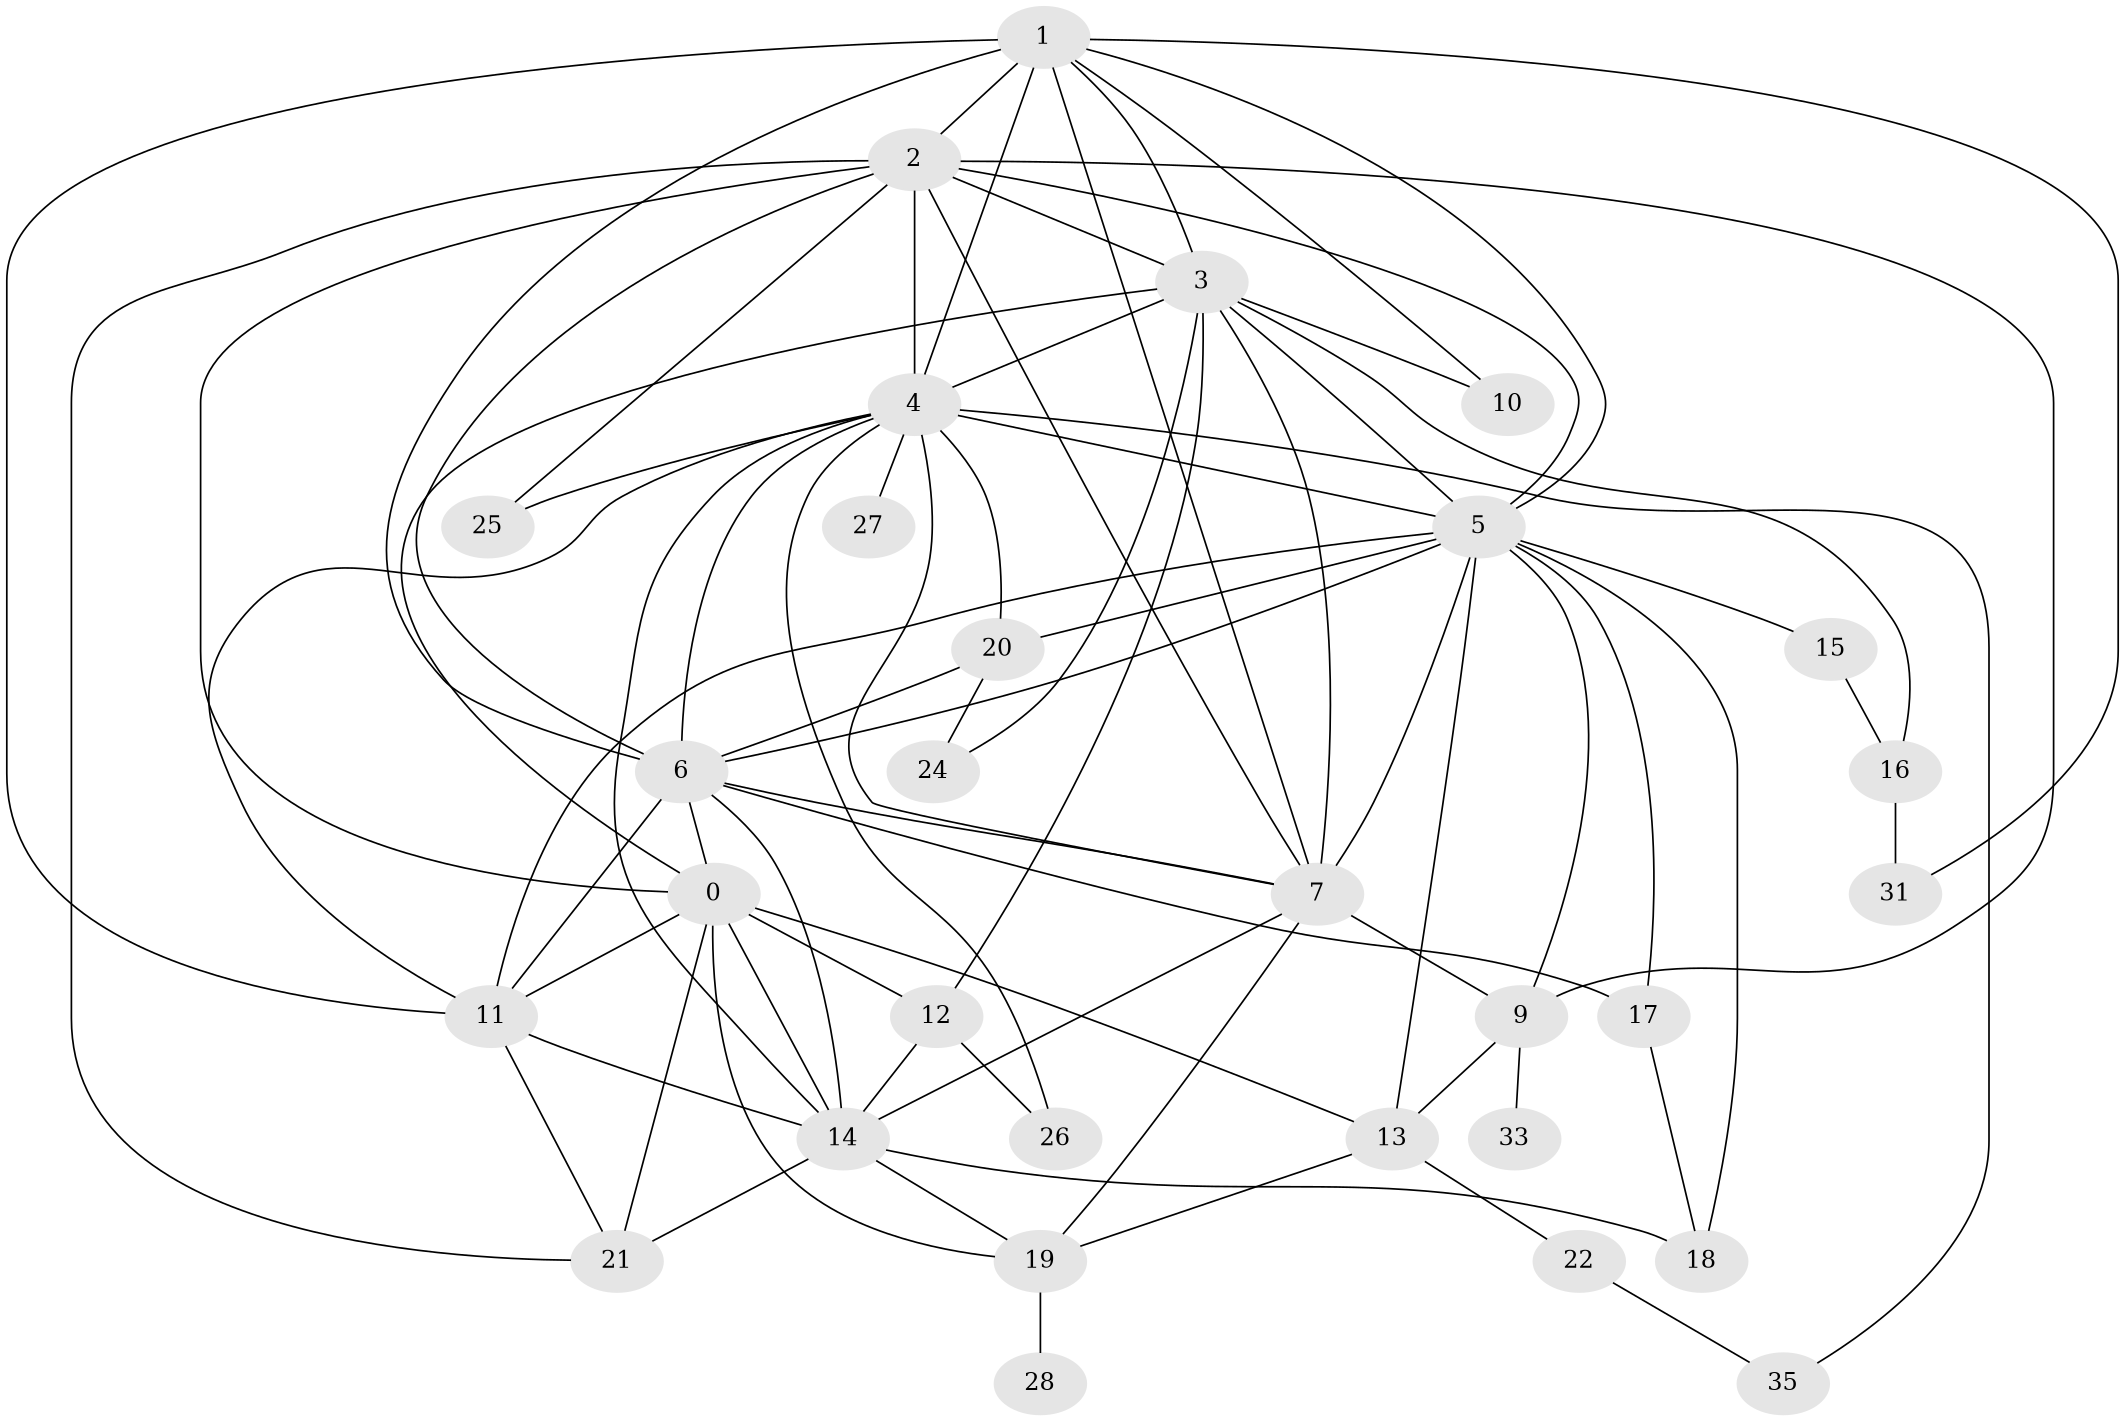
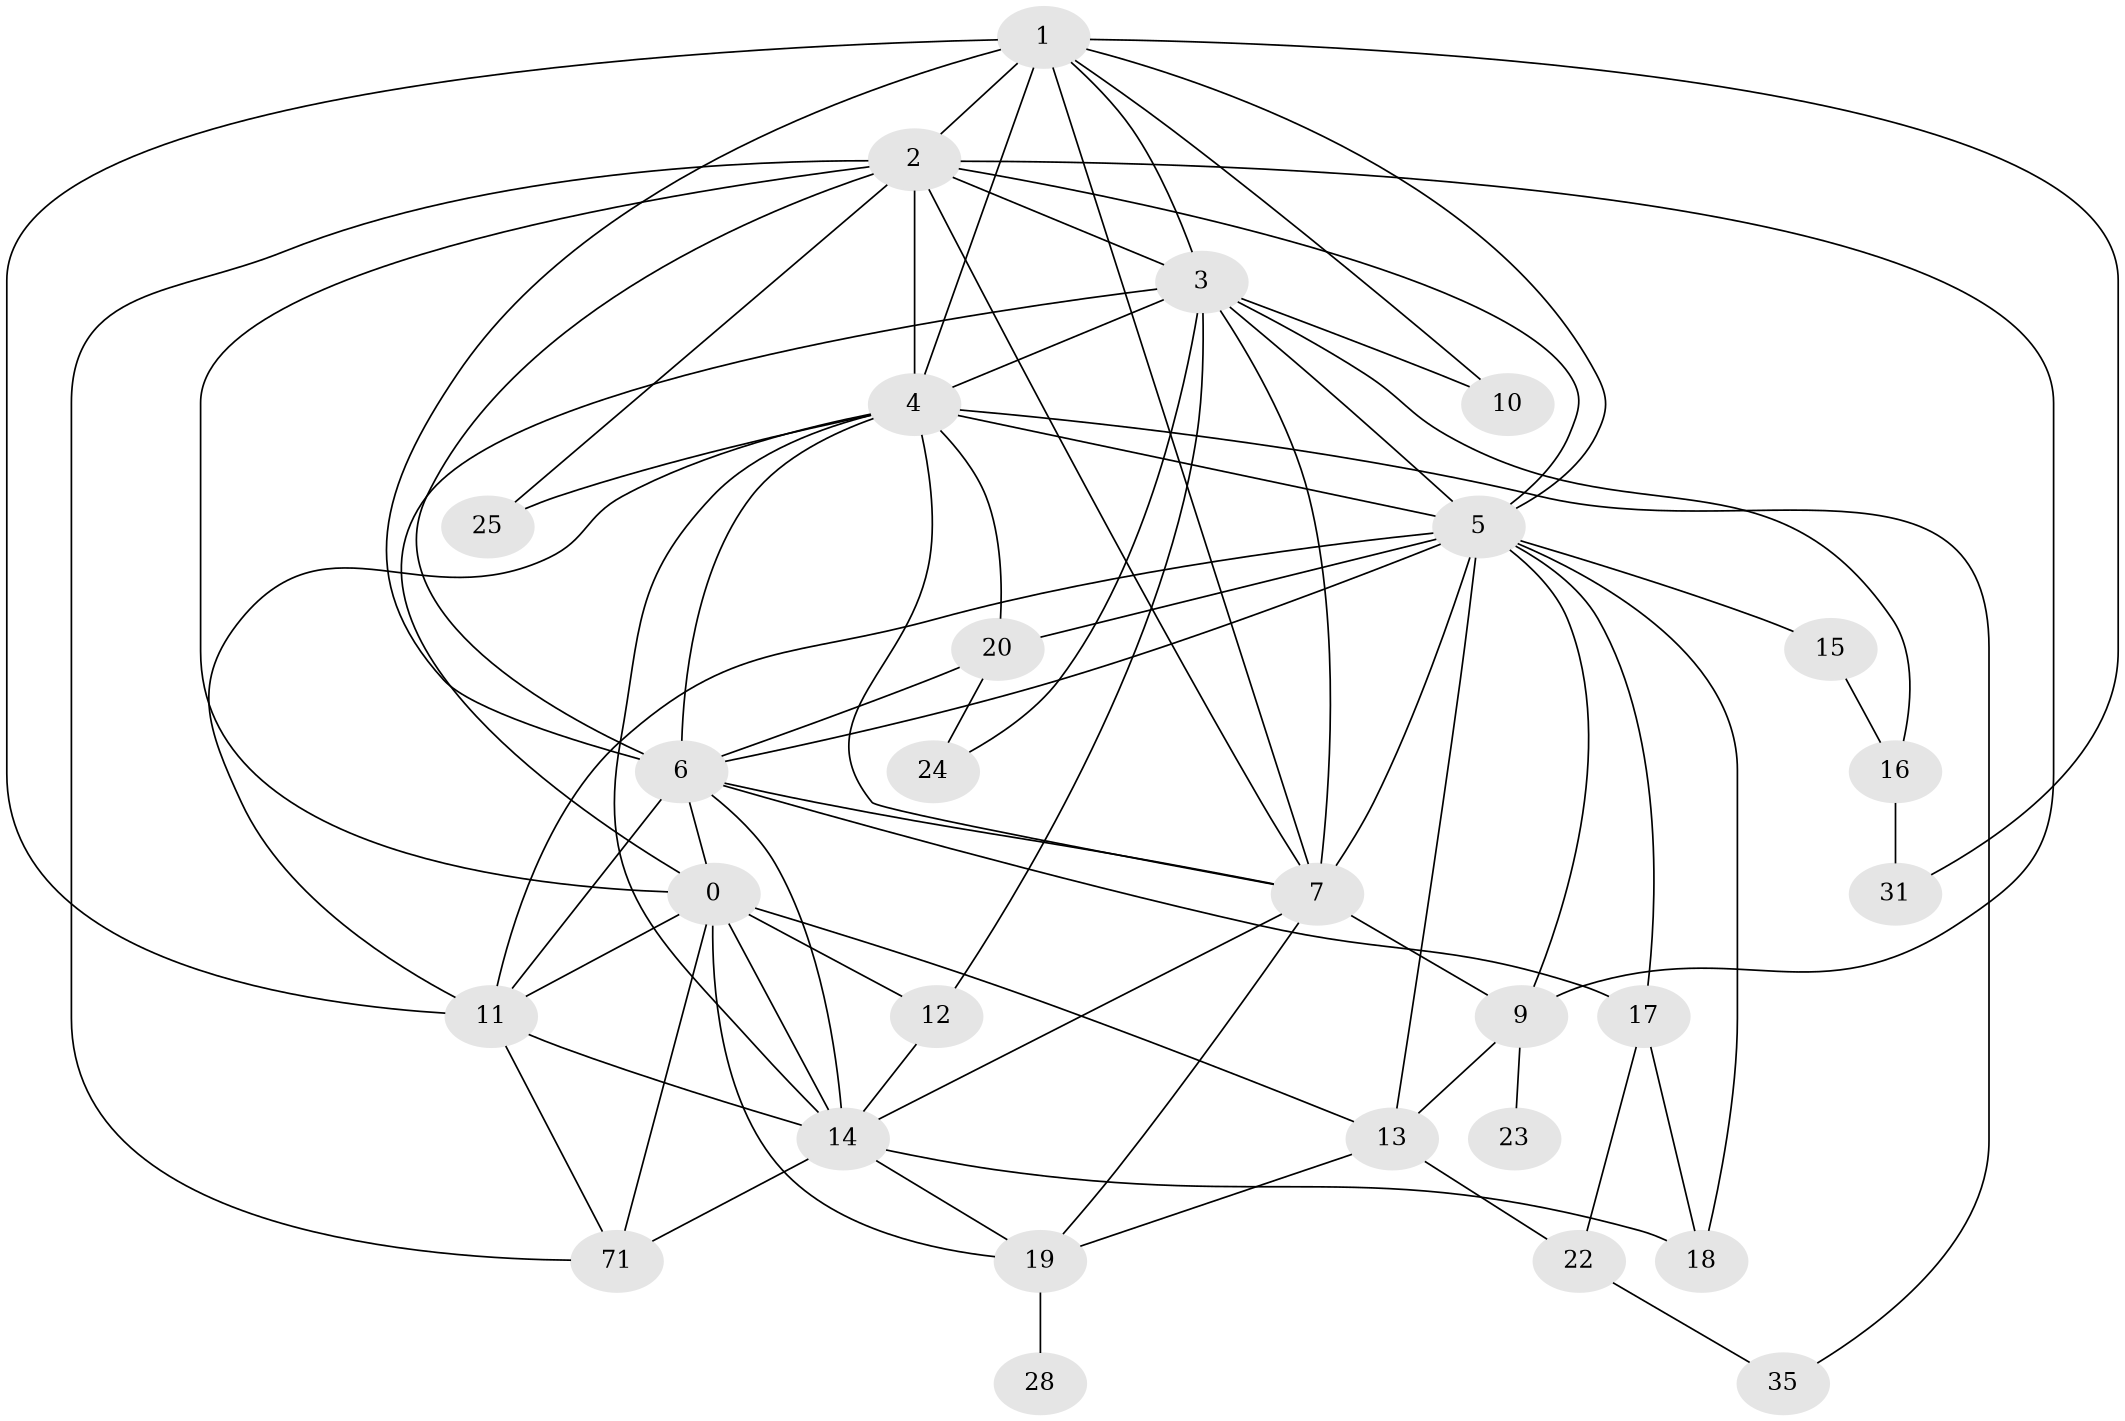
(869, 527) -> none
(1056, 1139) -> none
(1515, 1139) -> (1515, 1139)
none -> (1612, 1139)
(617, 1261) -> (617, 1261)
